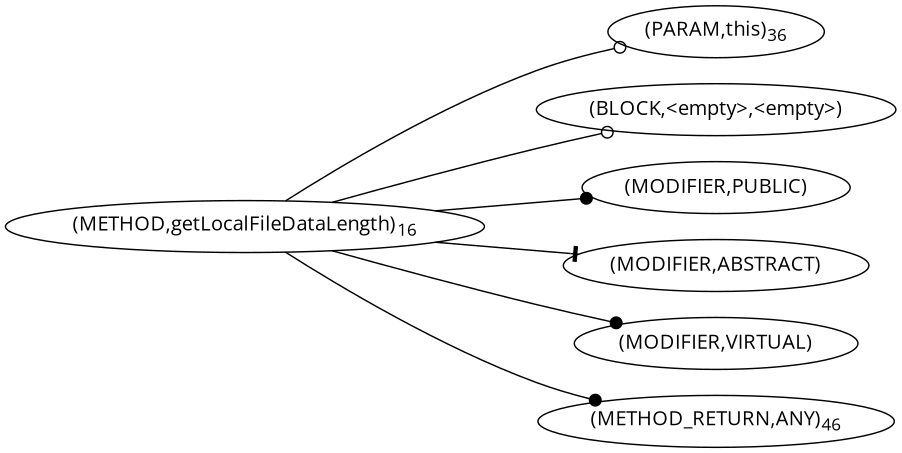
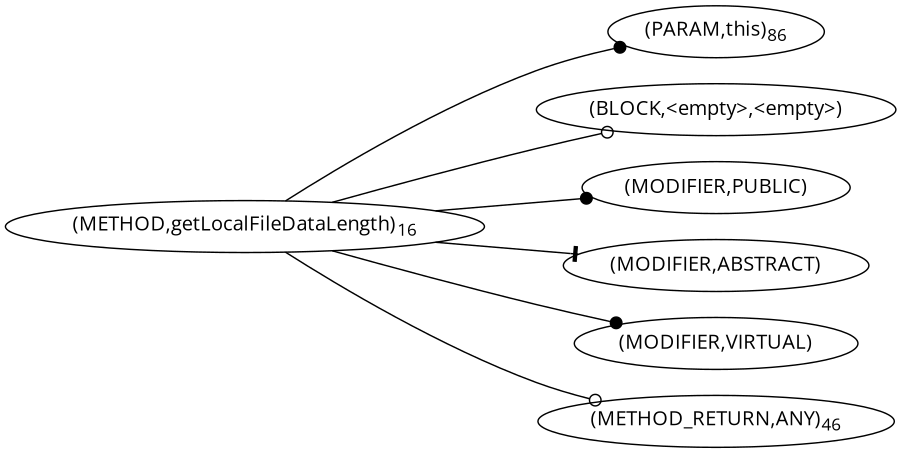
(777, 30) -> (777, 30)
(444, 111) -> (444, 111)
(432, 336) -> (432, 336)
